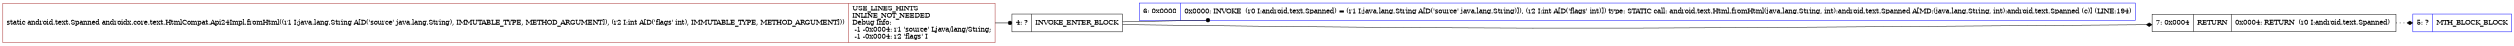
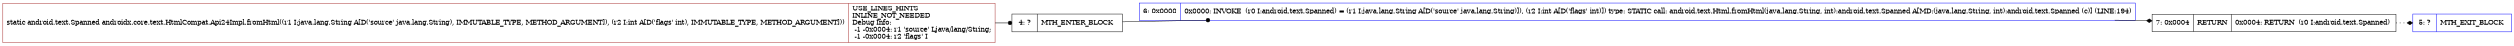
(1077, 23) -> (1077, 23)
(2472, 23) -> (2472, 23)
(1634, 28) -> (2131, 20)
